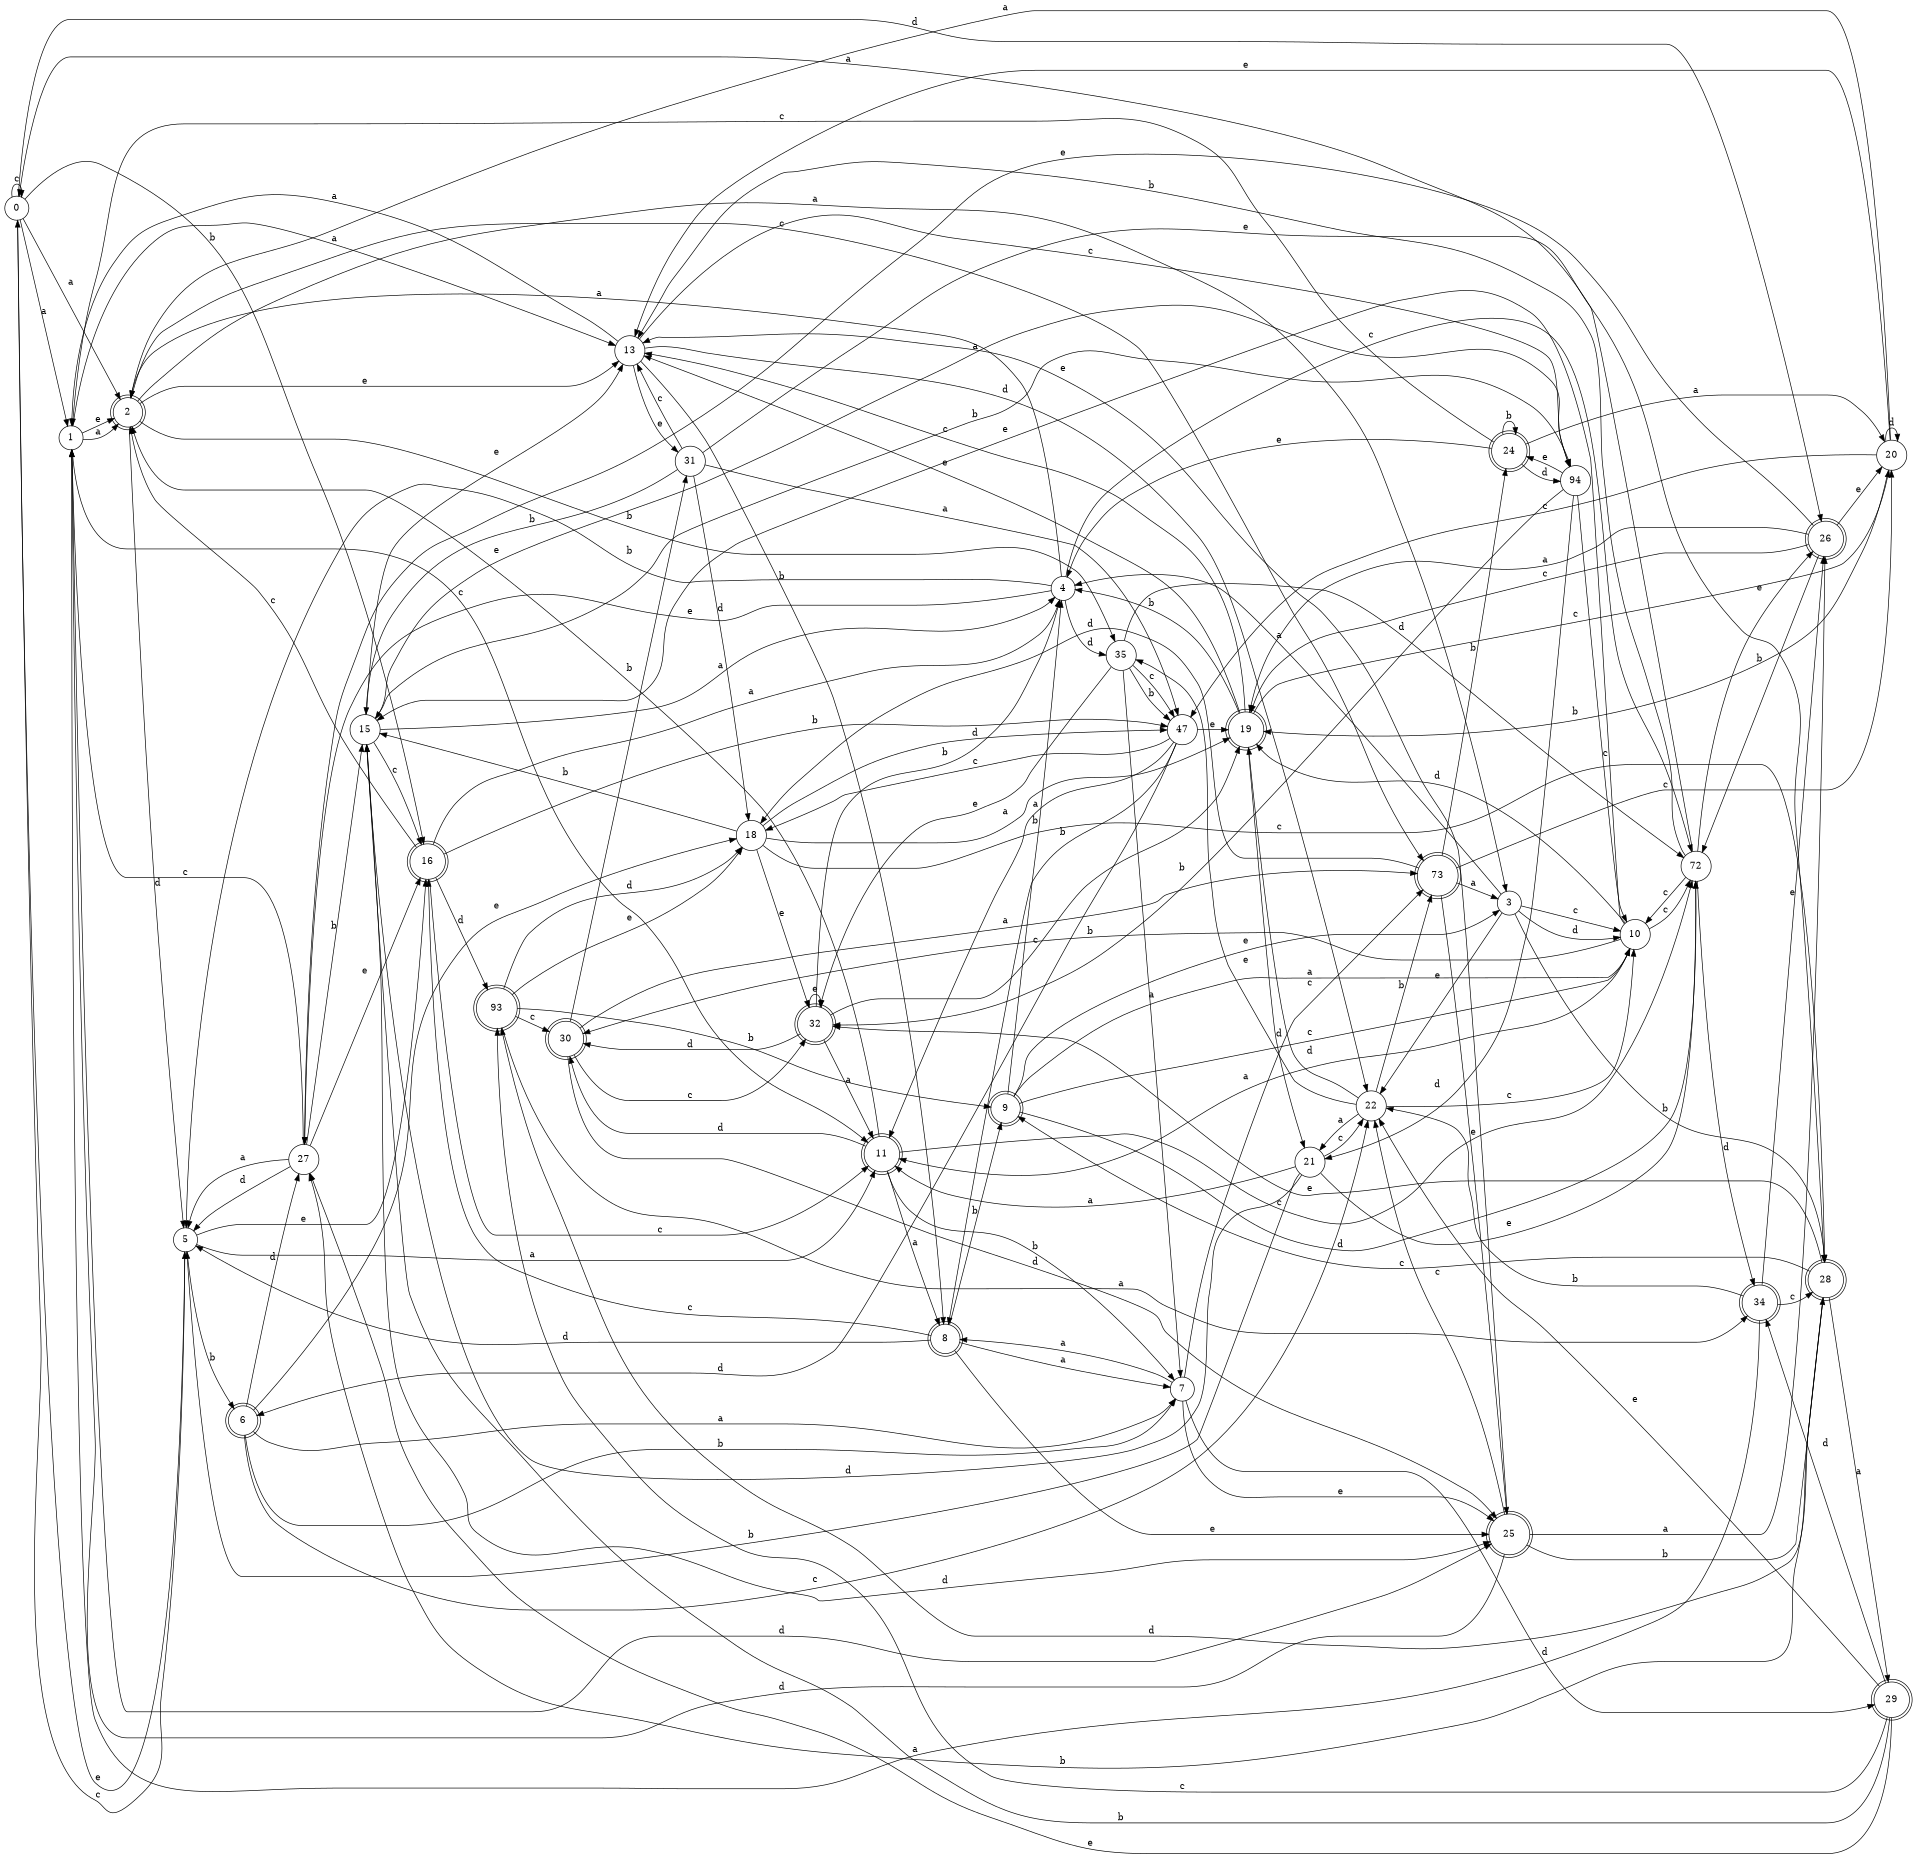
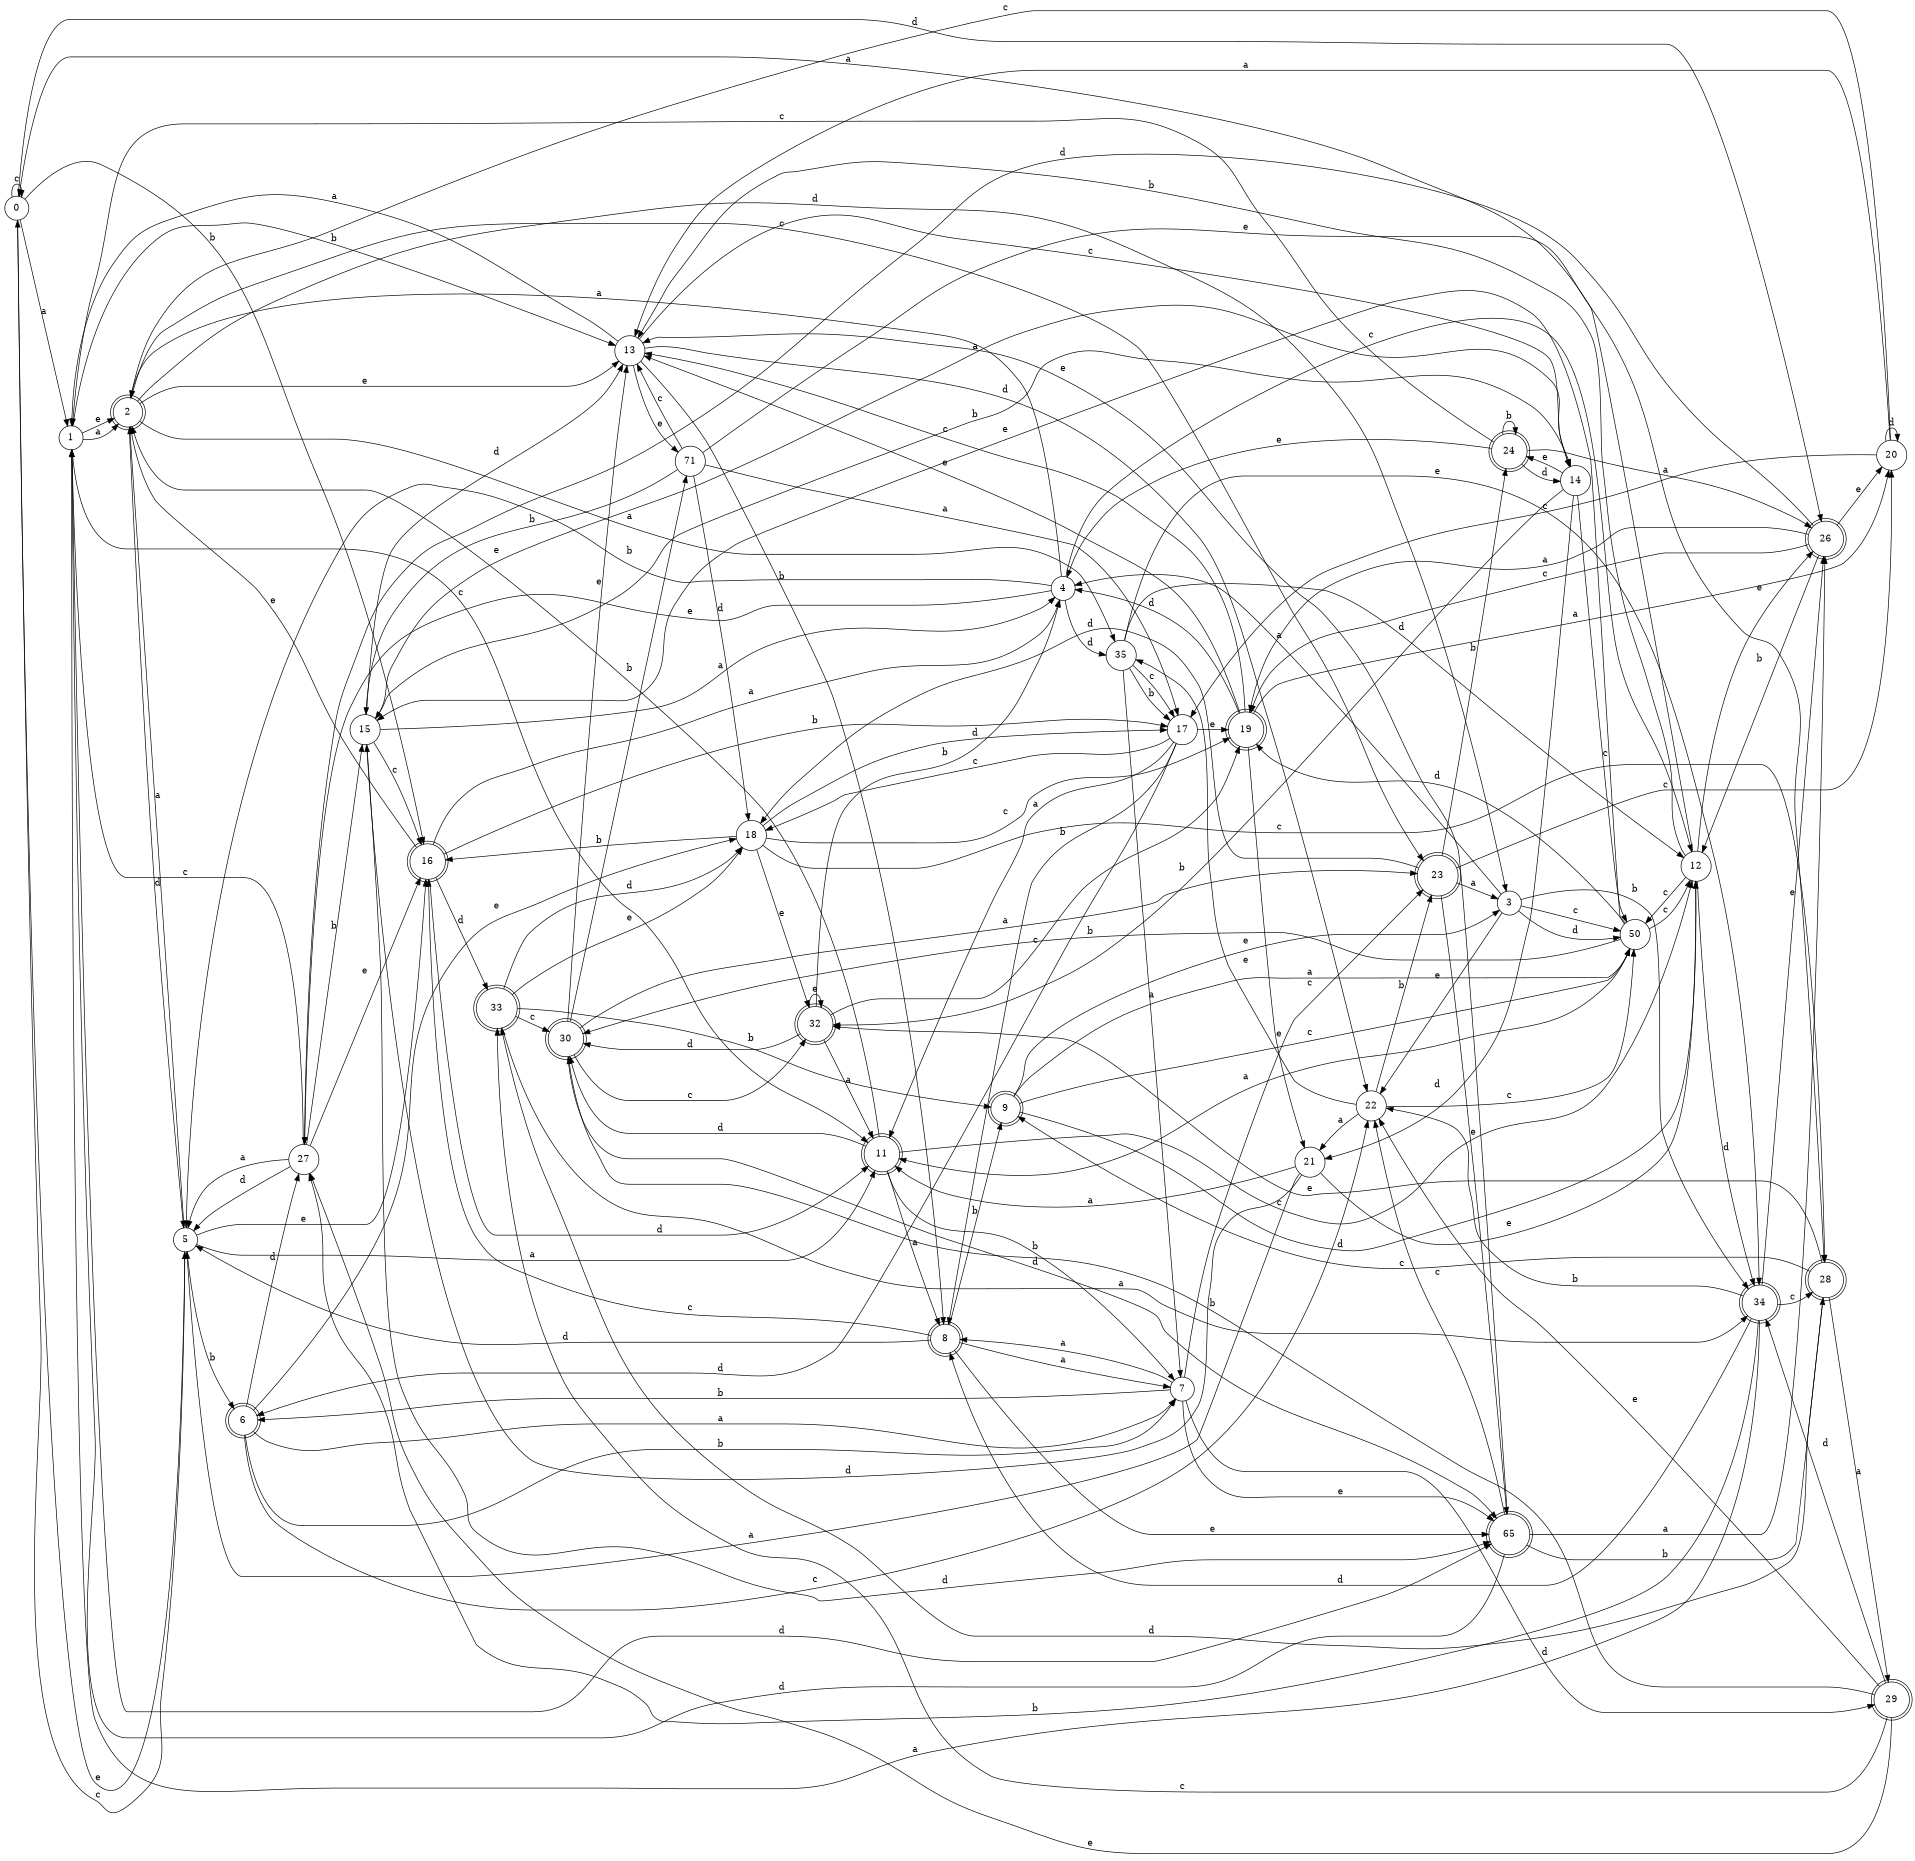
(1006, 8) -> (1006, 8)
(1246, 65) -> (1246, 65)
(1063, 153) -> (1063, 153)
(815, 199) -> (815, 199)
(334, 239) -> (334, 239)
(70, 306) -> (157, 831)
(1708, 396) -> (1655, 473)
(497, 452) -> (497, 452)
(690, 461) -> (690, 461)
(1576, 481) -> (1576, 481)
(630, 516) -> (630, 516)
(273, 601) -> (273, 601)
(1152, 604) -> (1152, 604)
(1576, 614) -> (1576, 614)
none -> (594, 680)
(1621, 711) -> none
(1182, 730) -> (1182, 730)
(562, 782) -> (594, 847)
(1006, 812) -> (1006, 812)
(947, 818) -> (1639, 622)
(1036, 851) -> none
(1696, 866) -> (1696, 866)
(1438, 876) -> (1438, 876)
(1635, 935) -> (1635, 935)
(1273, 954) -> none
(497, 1008) -> (497, 1008)
(1279, 1034) -> (1279, 1034)
(1658, 1110) -> (1660, 1041)
(1344, 1143) -> none
(660, 1230) -> (660, 1230)
none -> (717, 1398)
(1509, 1534) -> (1509, 1534)
(751, 1535) -> (751, 1535)
none -> (1361, 1585)
(843, 1702) -> (1279, 1353)
(1048, 1767) -> (959, 1717)
